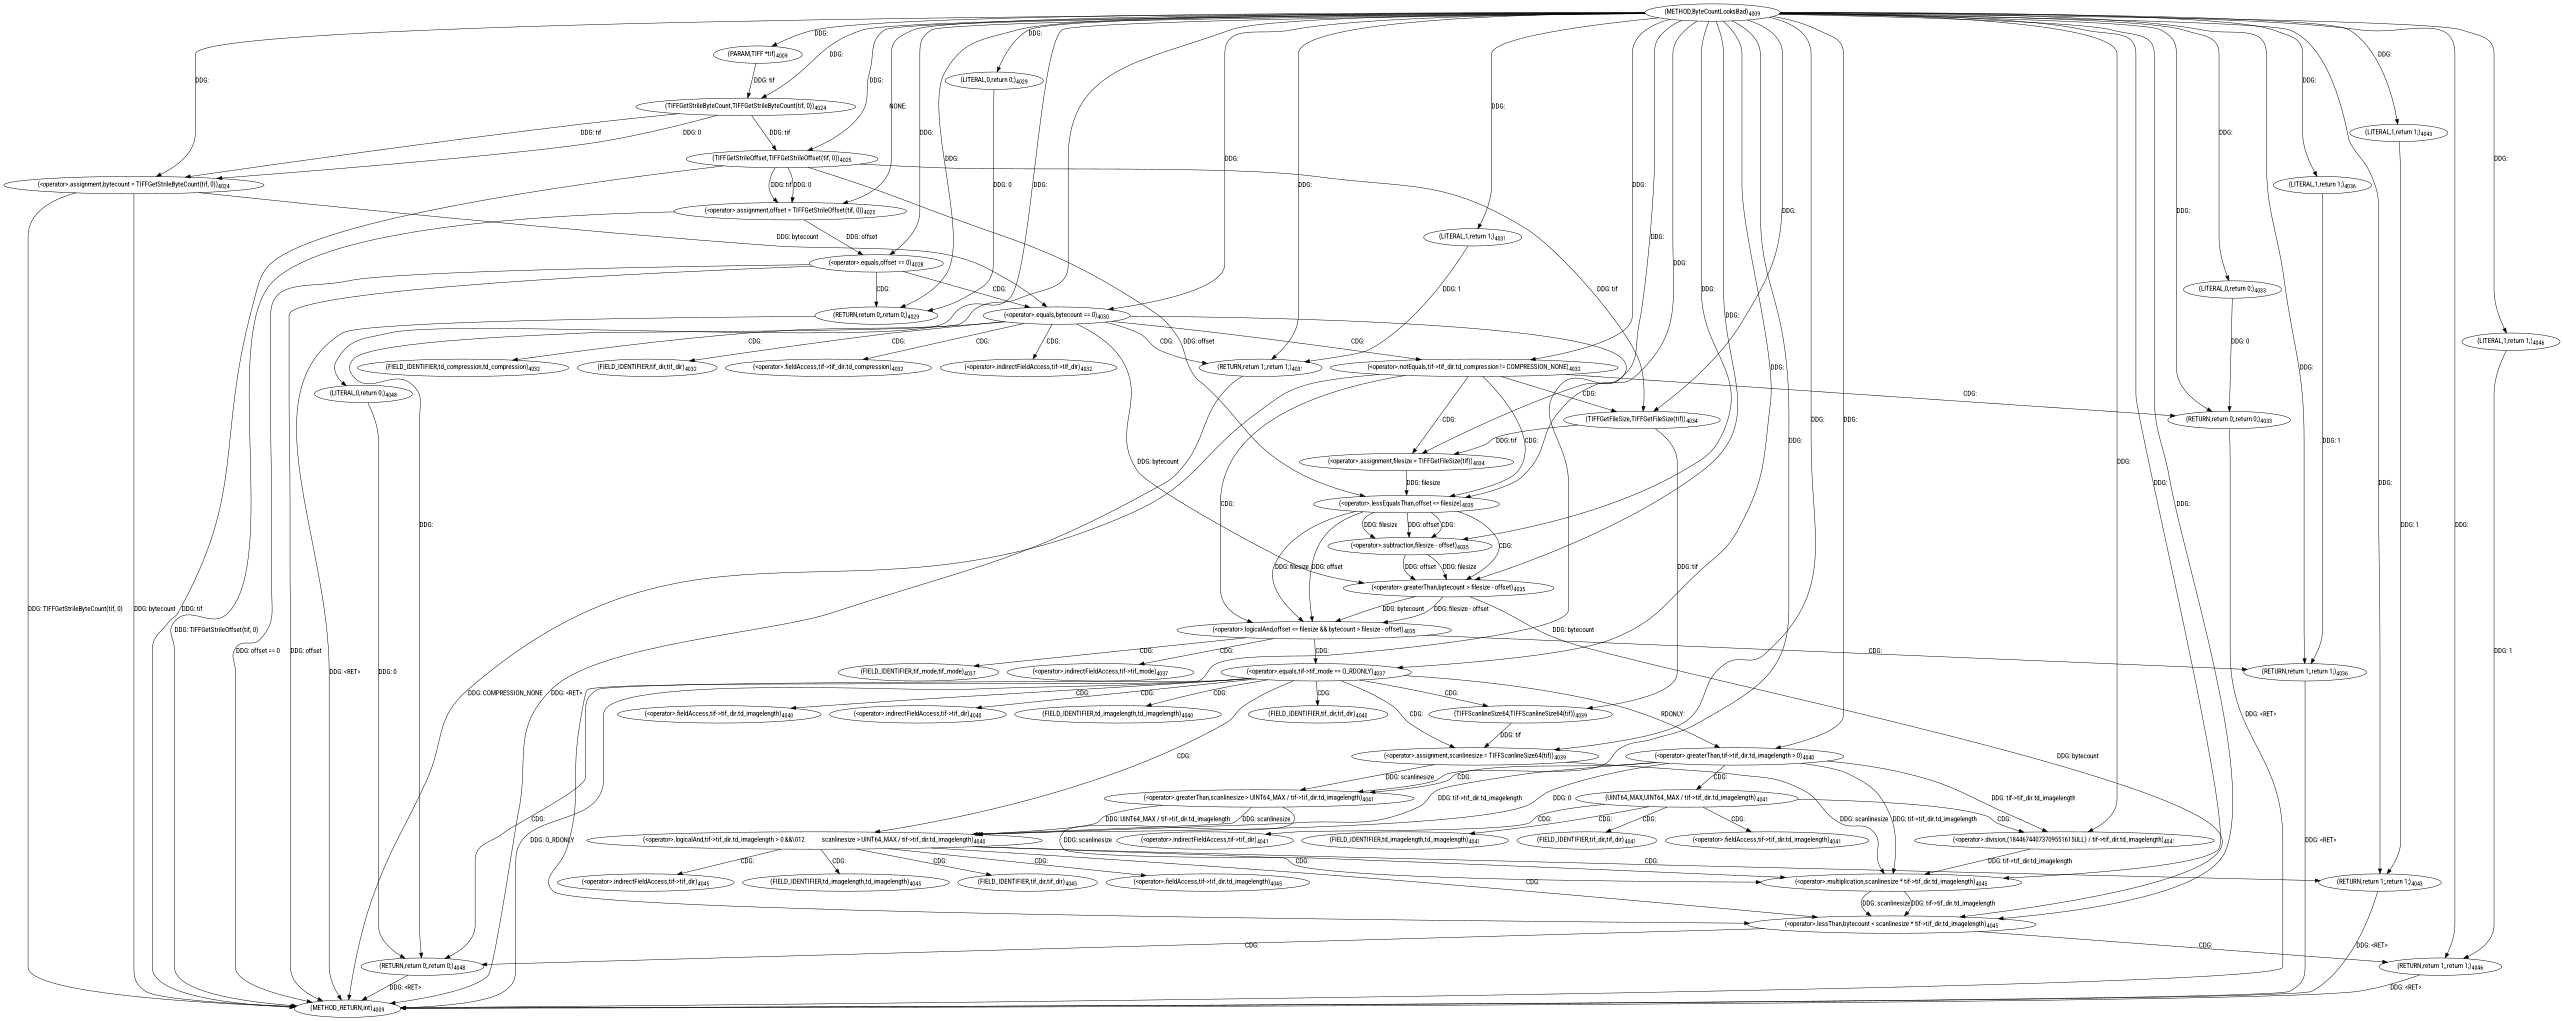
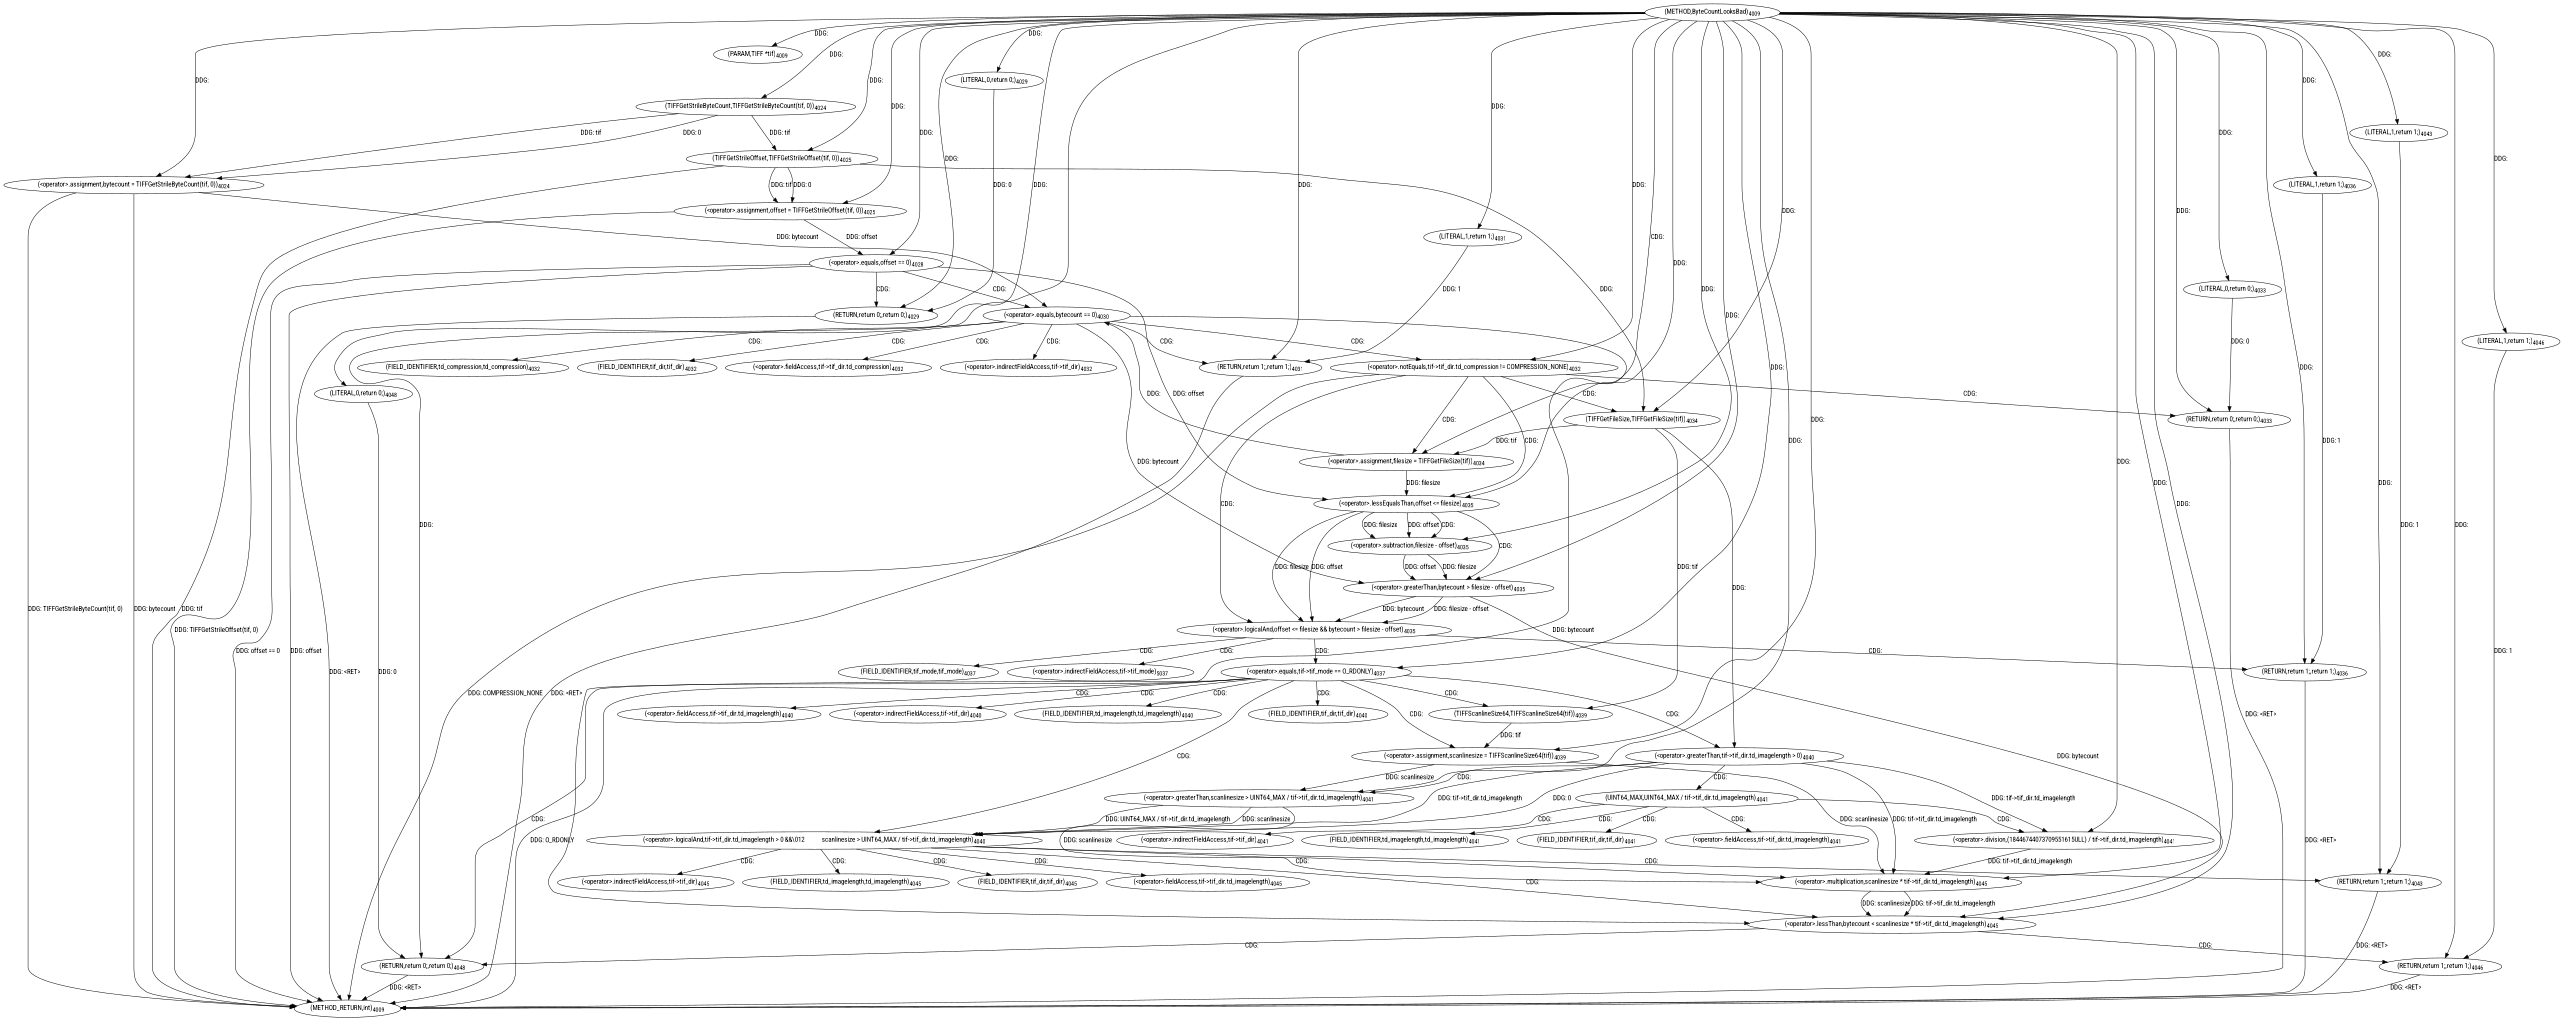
(1261, 32) -> (1197, 427)
(752, 78) -> none
(899, 107) -> (899, 107)
(1658, 237) -> (1658, 237)
(1116, 288) -> (1150, 349)
(1607, 290) -> (1607, 290)
(1843, 379) -> (1732, 571)
(1162, 672) -> (1162, 672)
(1674, 714) -> (1674, 714)
